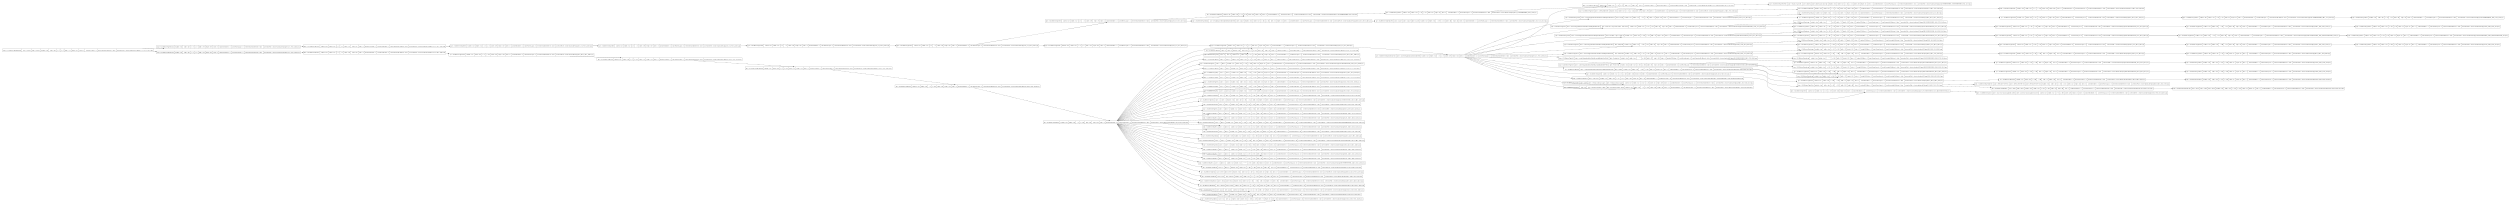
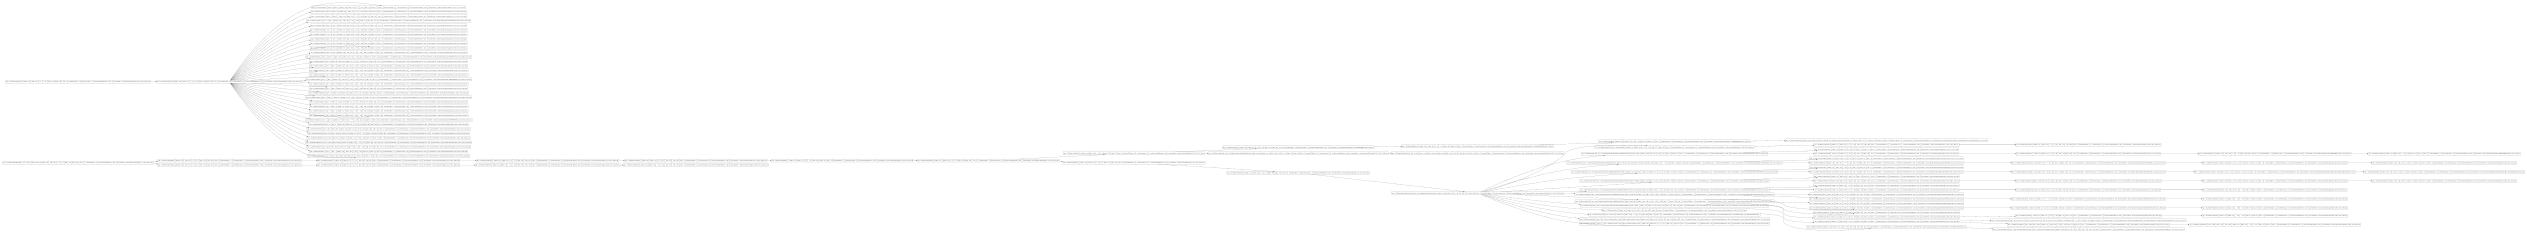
(819, 68) -> none
